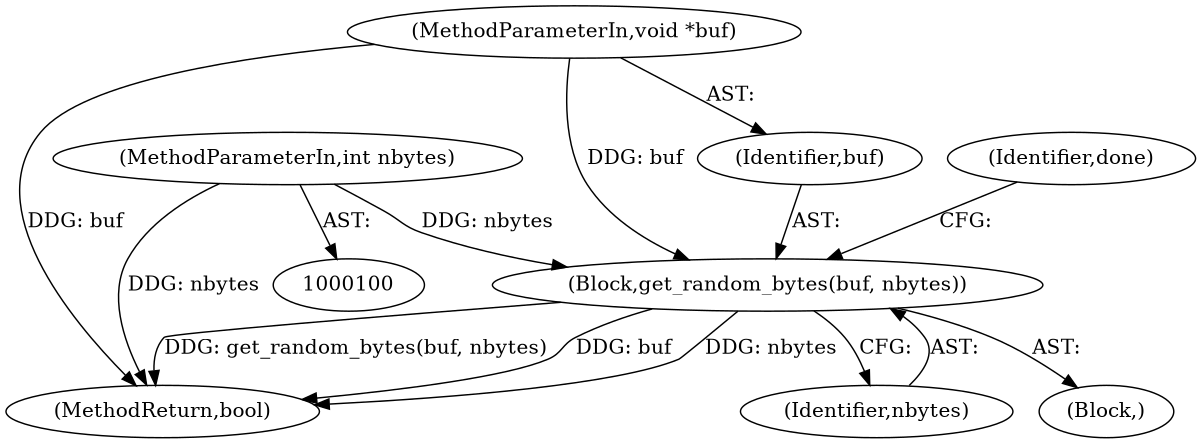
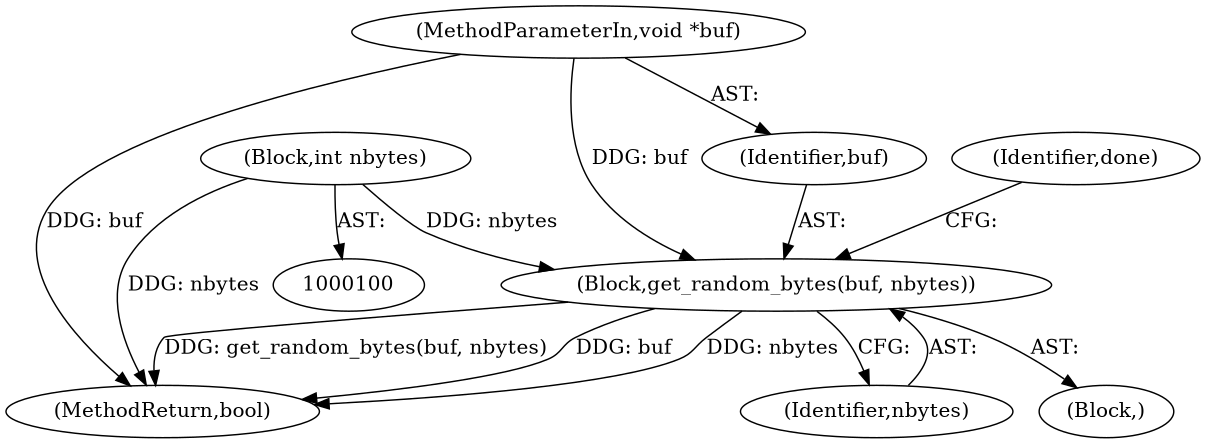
(288, 159) -> (336, 159)
